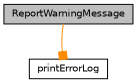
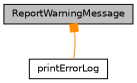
(62, 37) -> (75, 47)
